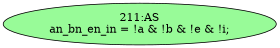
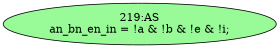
(140, 24) -> (140, 24)
